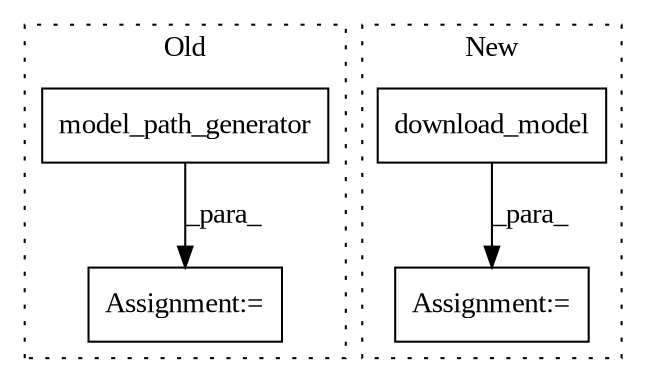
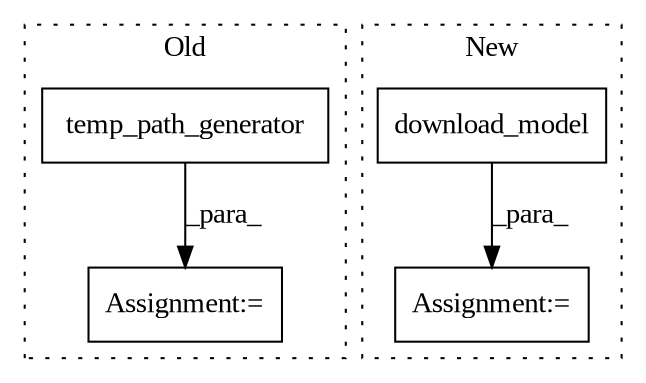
(185, 126) -> (185, 126)
